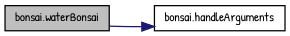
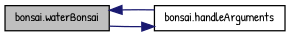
none -> (138, 10)
